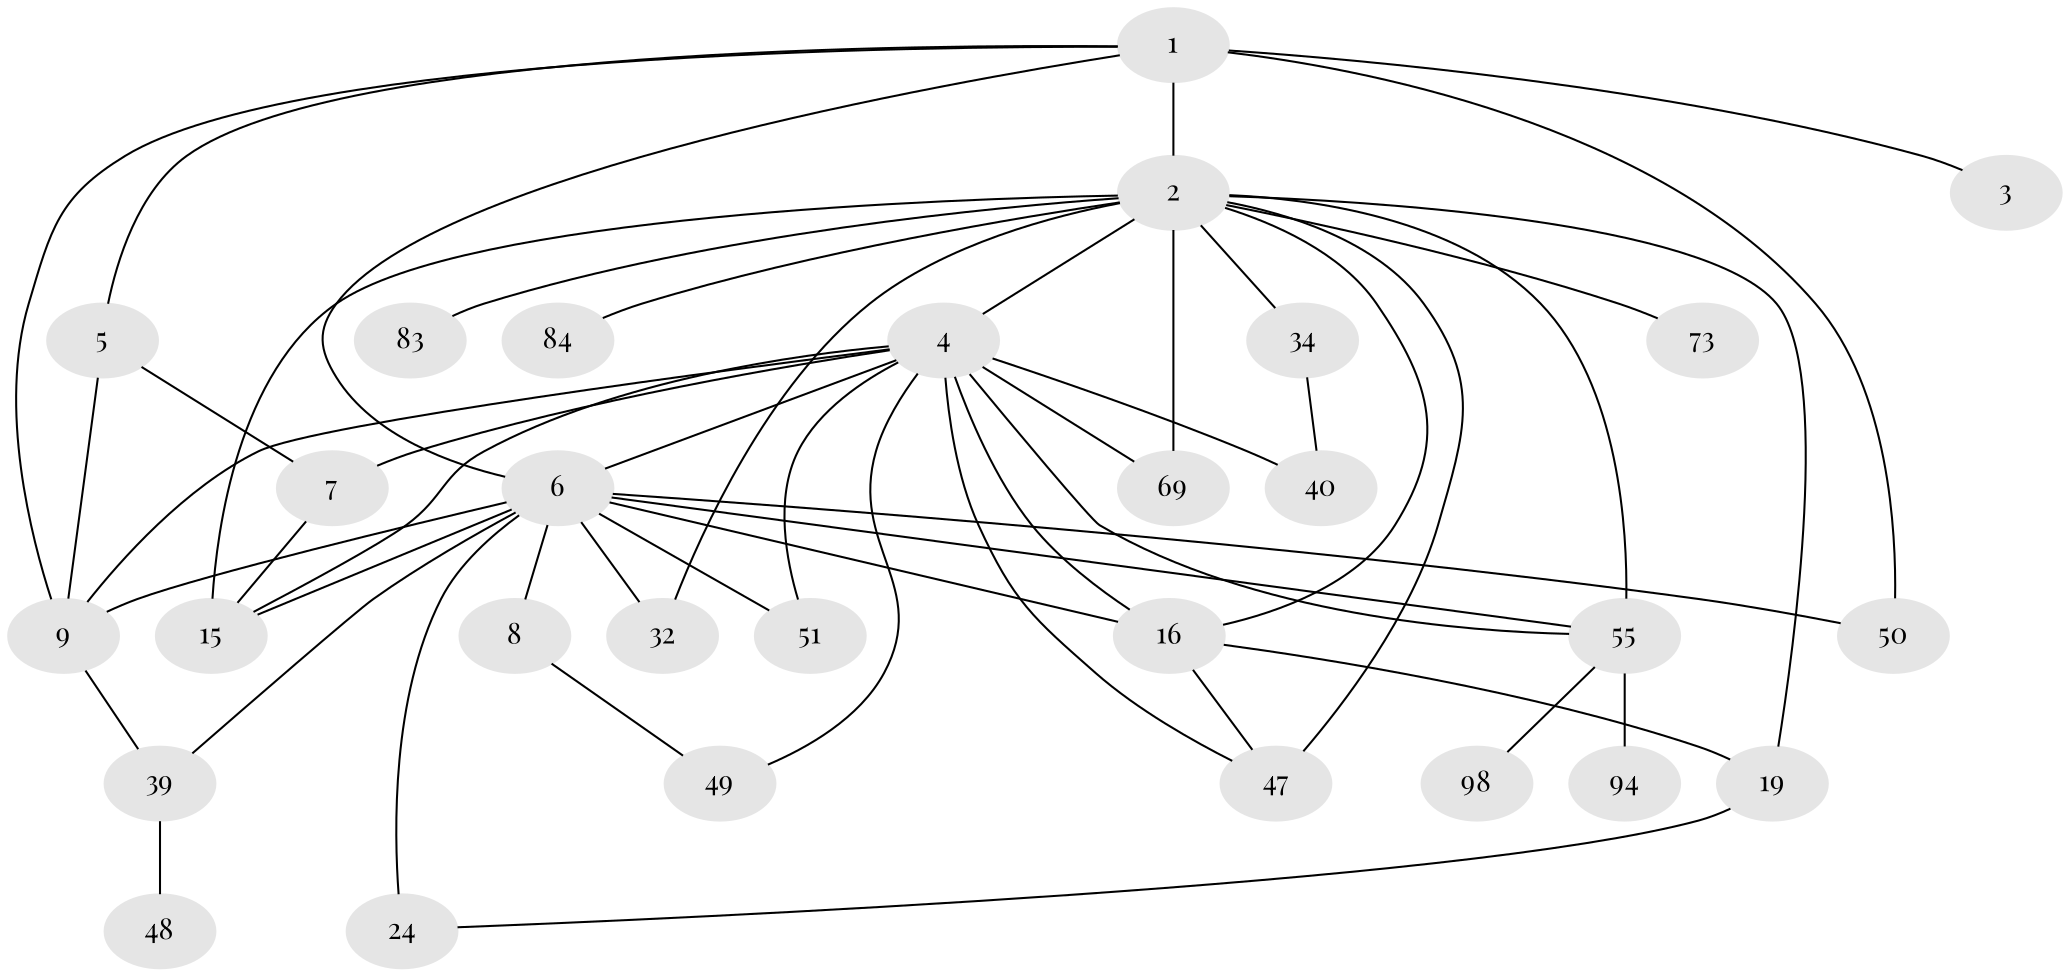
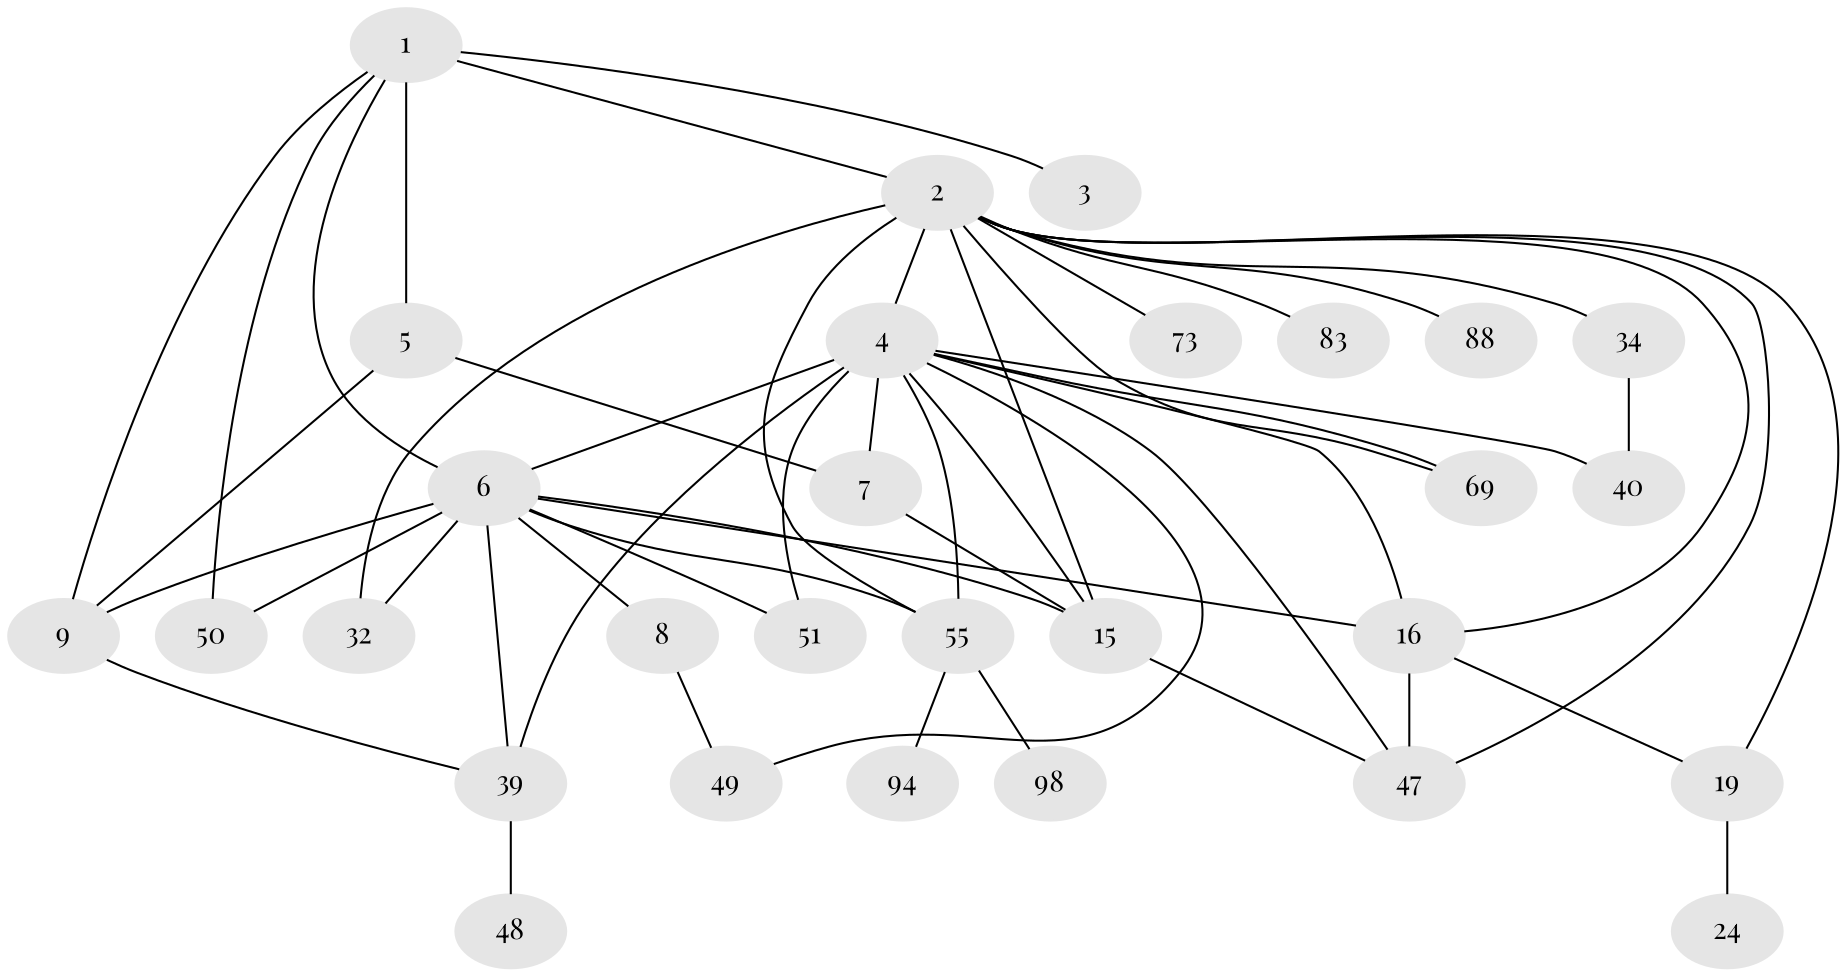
(558, 341) -> (1481, 341)
(459, 409) -> (648, 529)
(411, 687) -> none
none -> (1257, 710)
